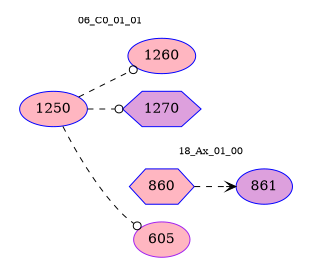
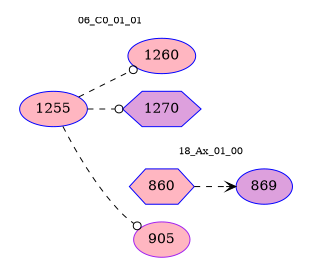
(54, 109) -> (54, 109)
(264, 187) -> (264, 187)
(162, 240) -> (162, 240)
